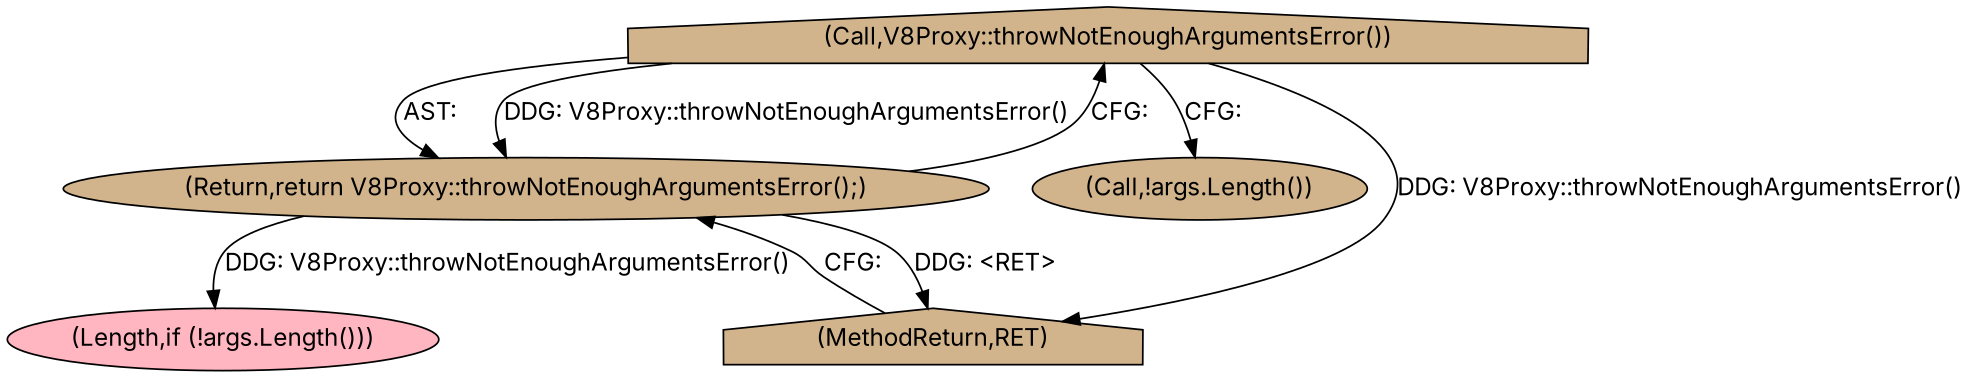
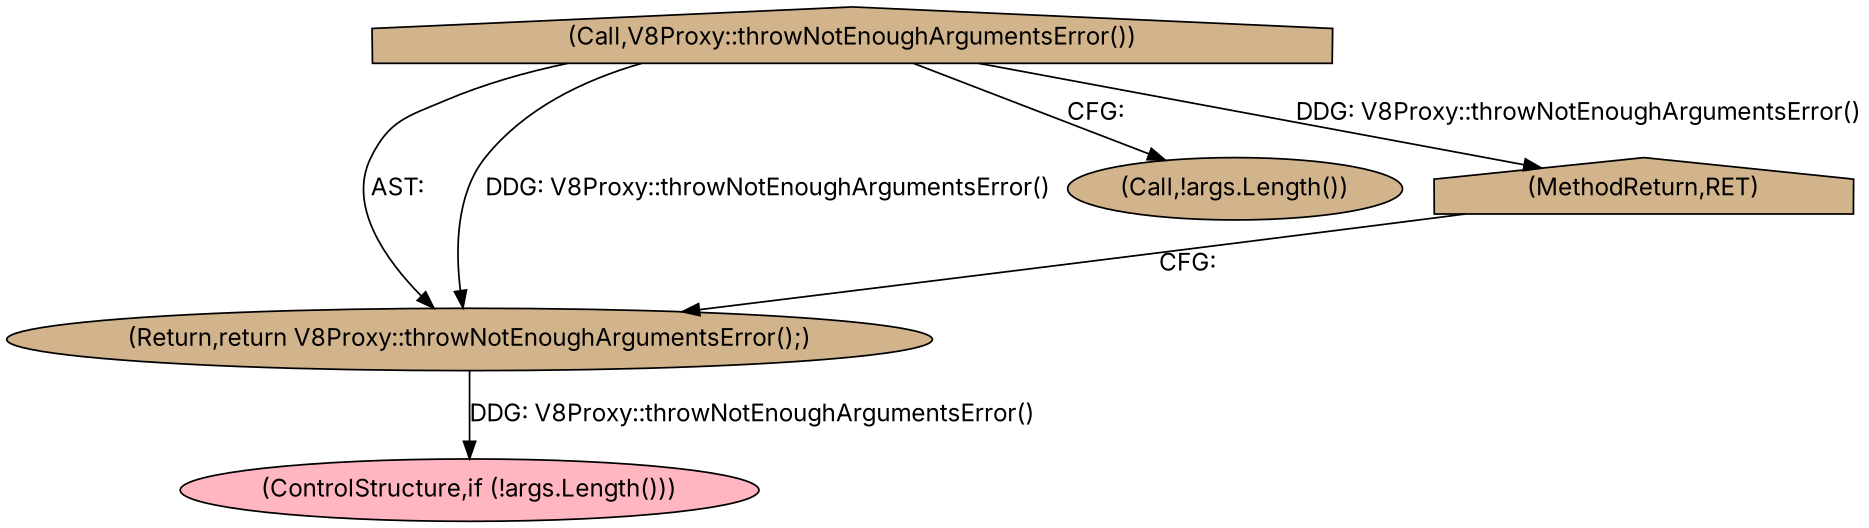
(1019, 149) -> none
(864, 235) -> none
(223, 339) -> (470, 490)
